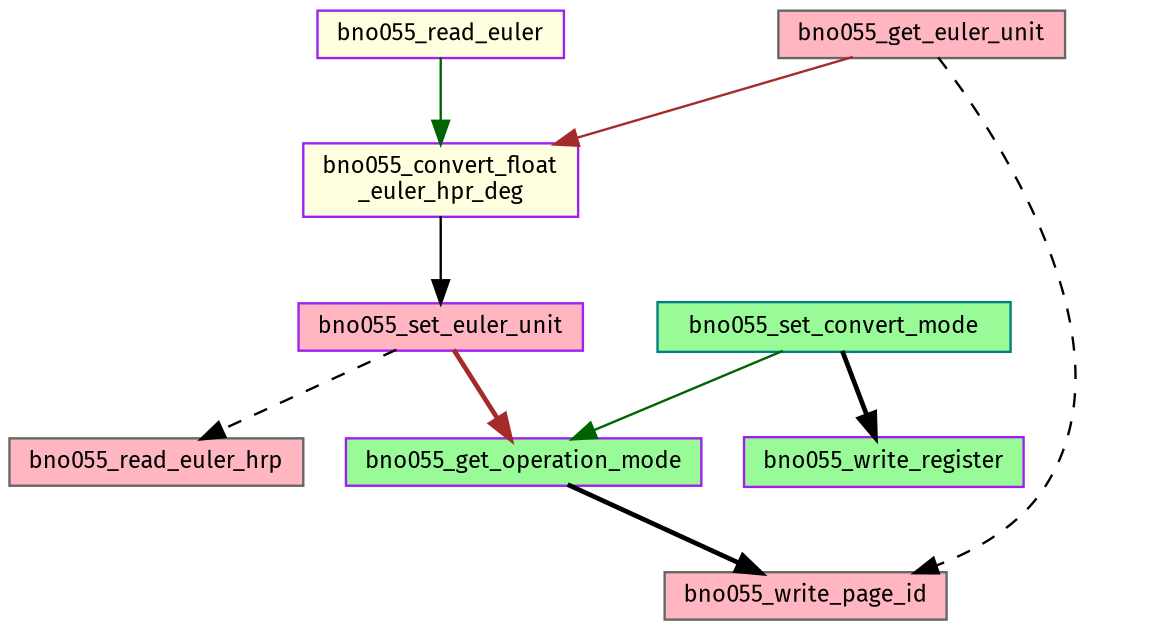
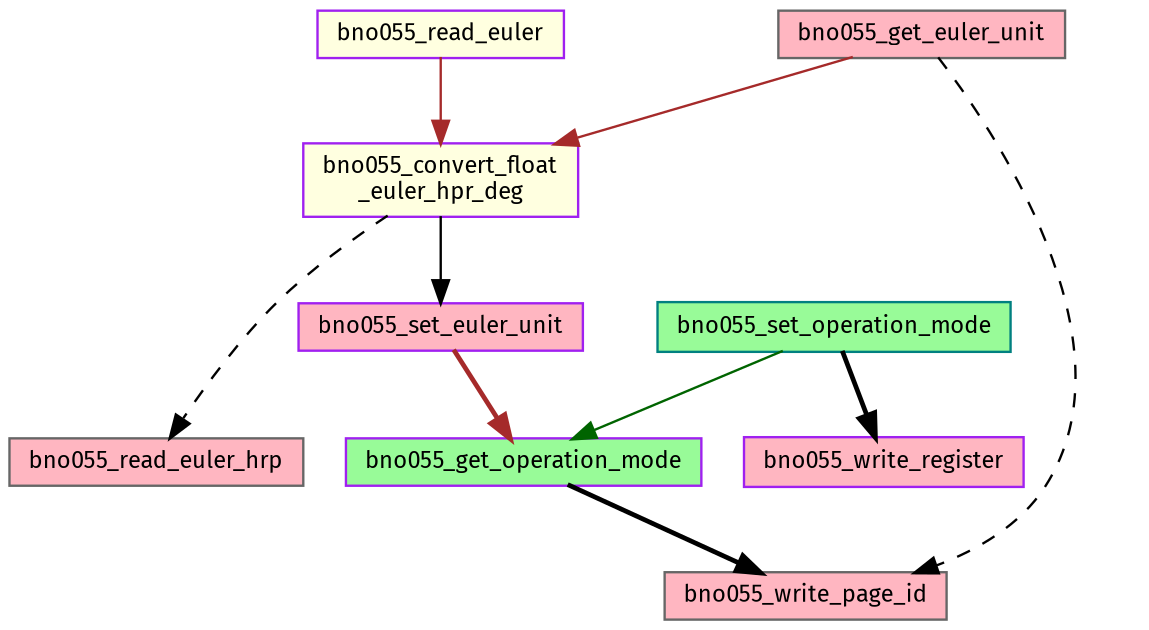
(441, 89) -> (441, 89)
(834, 327) -> (834, 327)
(310, 389) -> (274, 305)
(884, 462) -> (884, 462)
